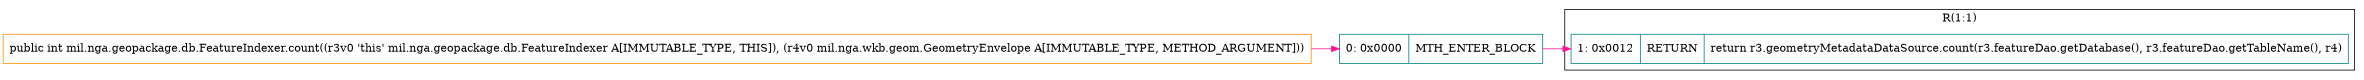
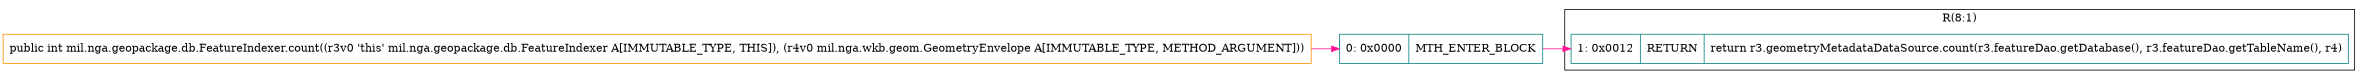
(1960, 19) -> (1960, 19)
